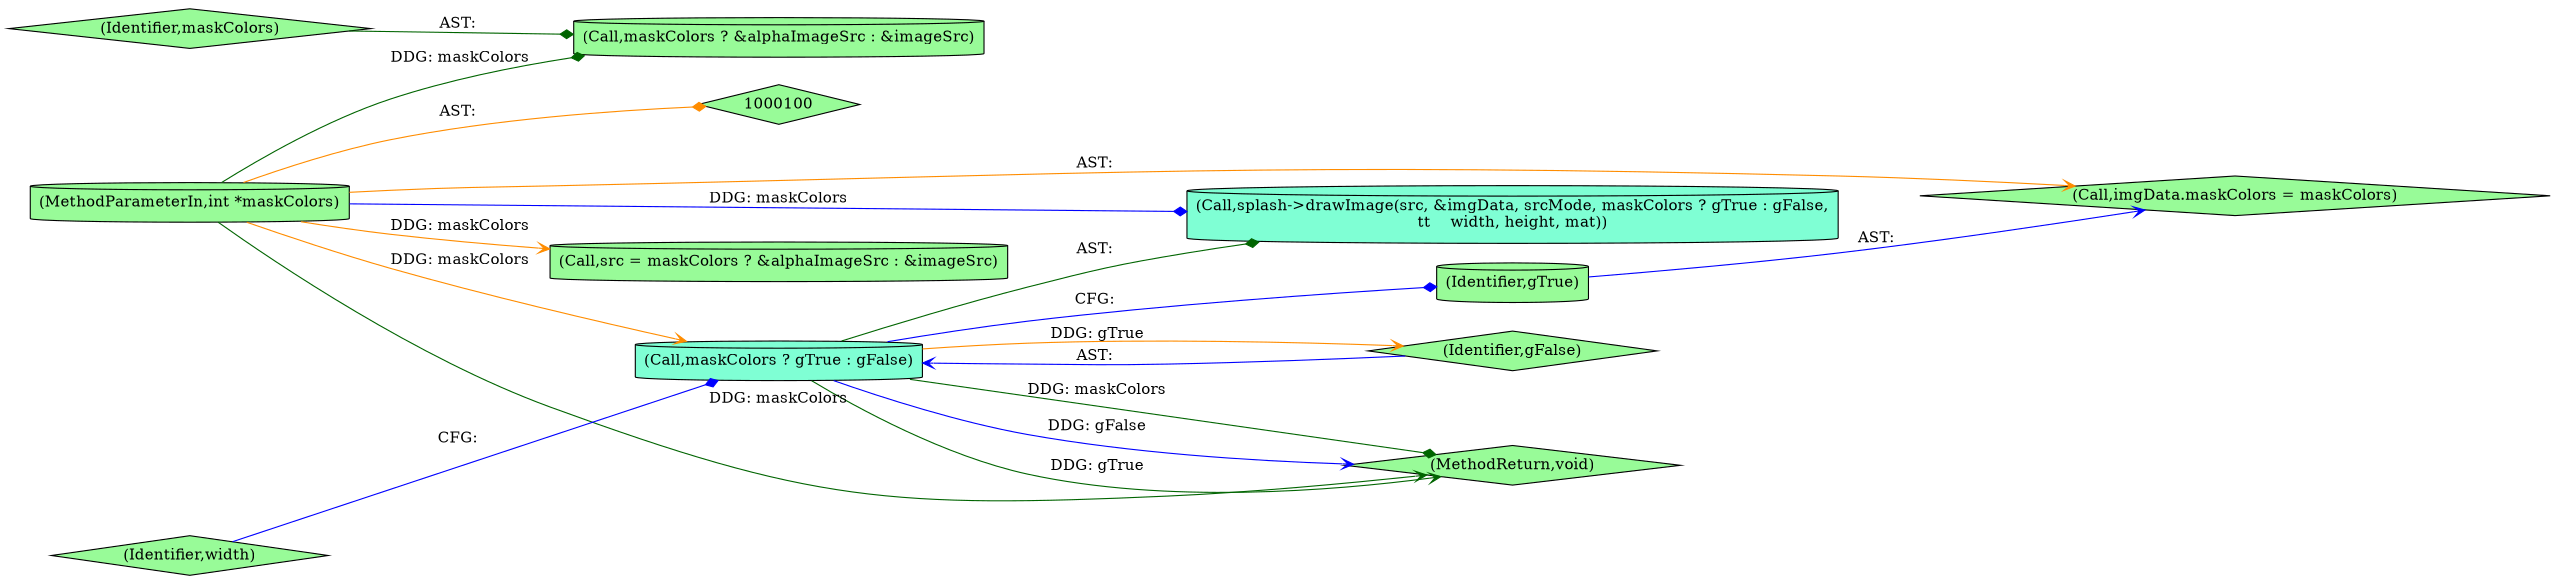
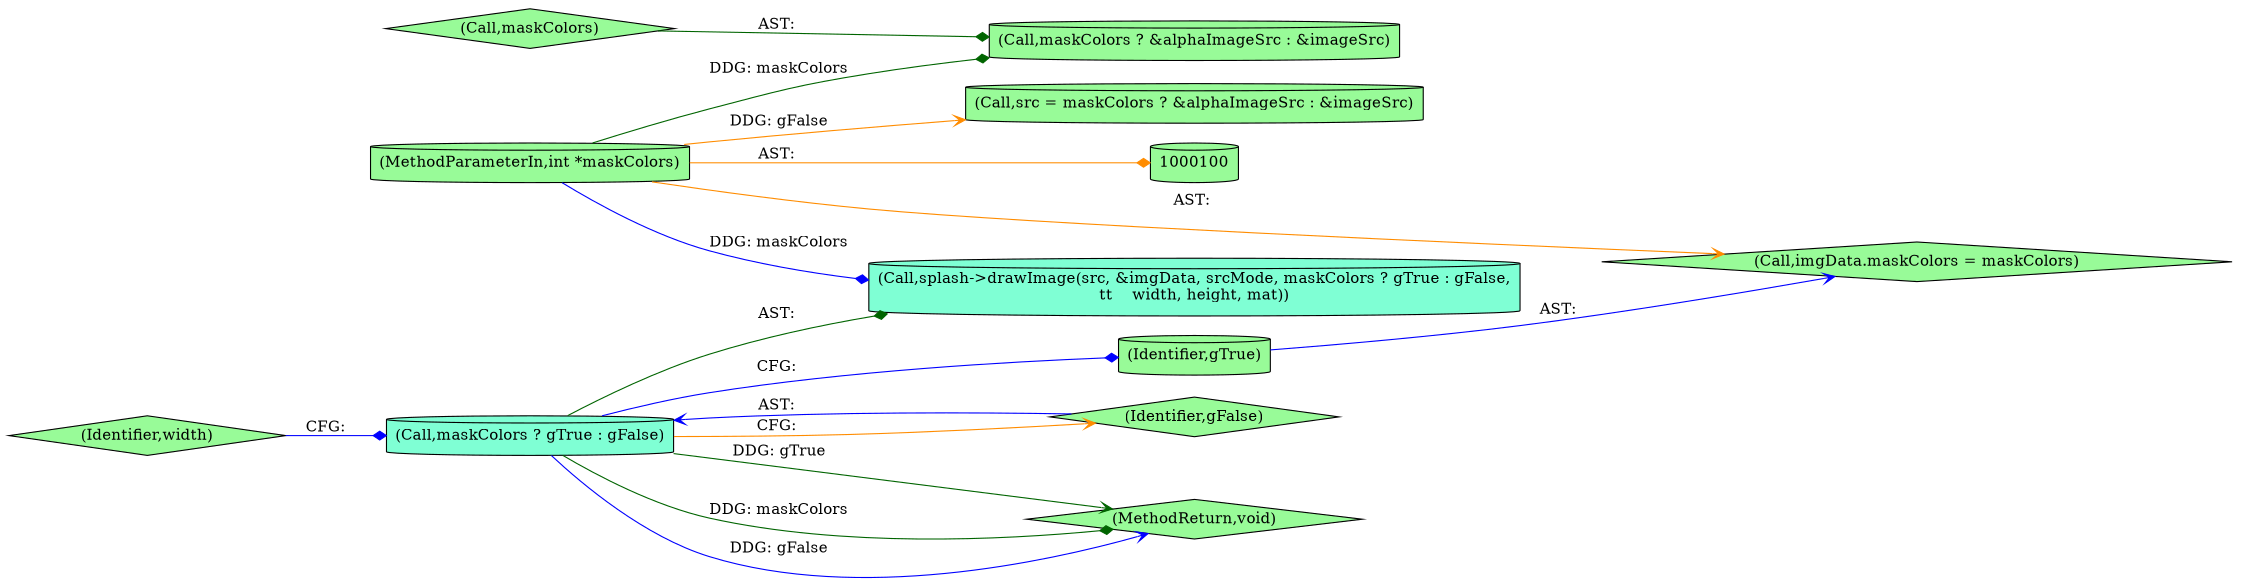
(190, 29) -> (530, 29)
(779, 105) -> (1194, 163)
(460, 226) -> (779, 122)
(459, 287) -> none
(1097, 334) -> (779, 426)
(788, 481) -> none
